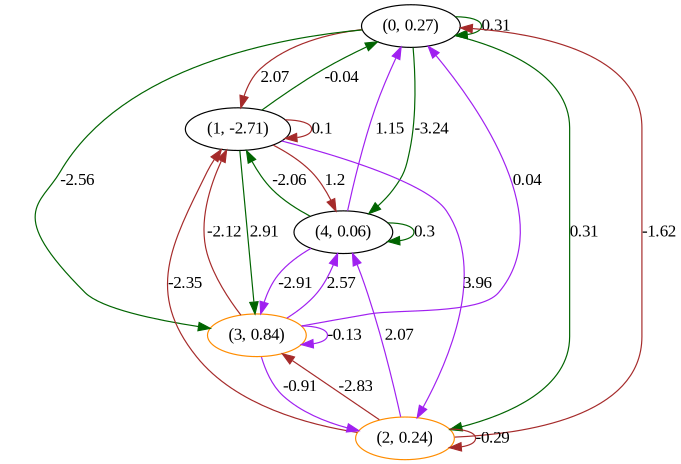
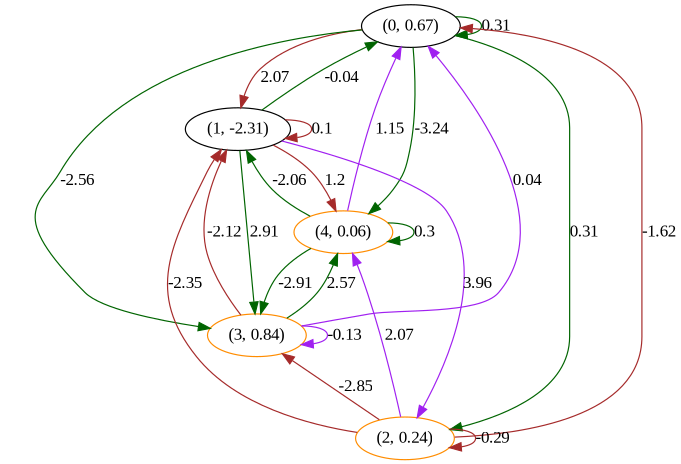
(411, 26) -> (411, 26)
(238, 129) -> (238, 129)
(343, 232) -> (343, 232)
(282, 271) -> (282, 271)
(315, 296) -> (315, 296)
(356, 387) -> (356, 387)
(294, 404) -> none
